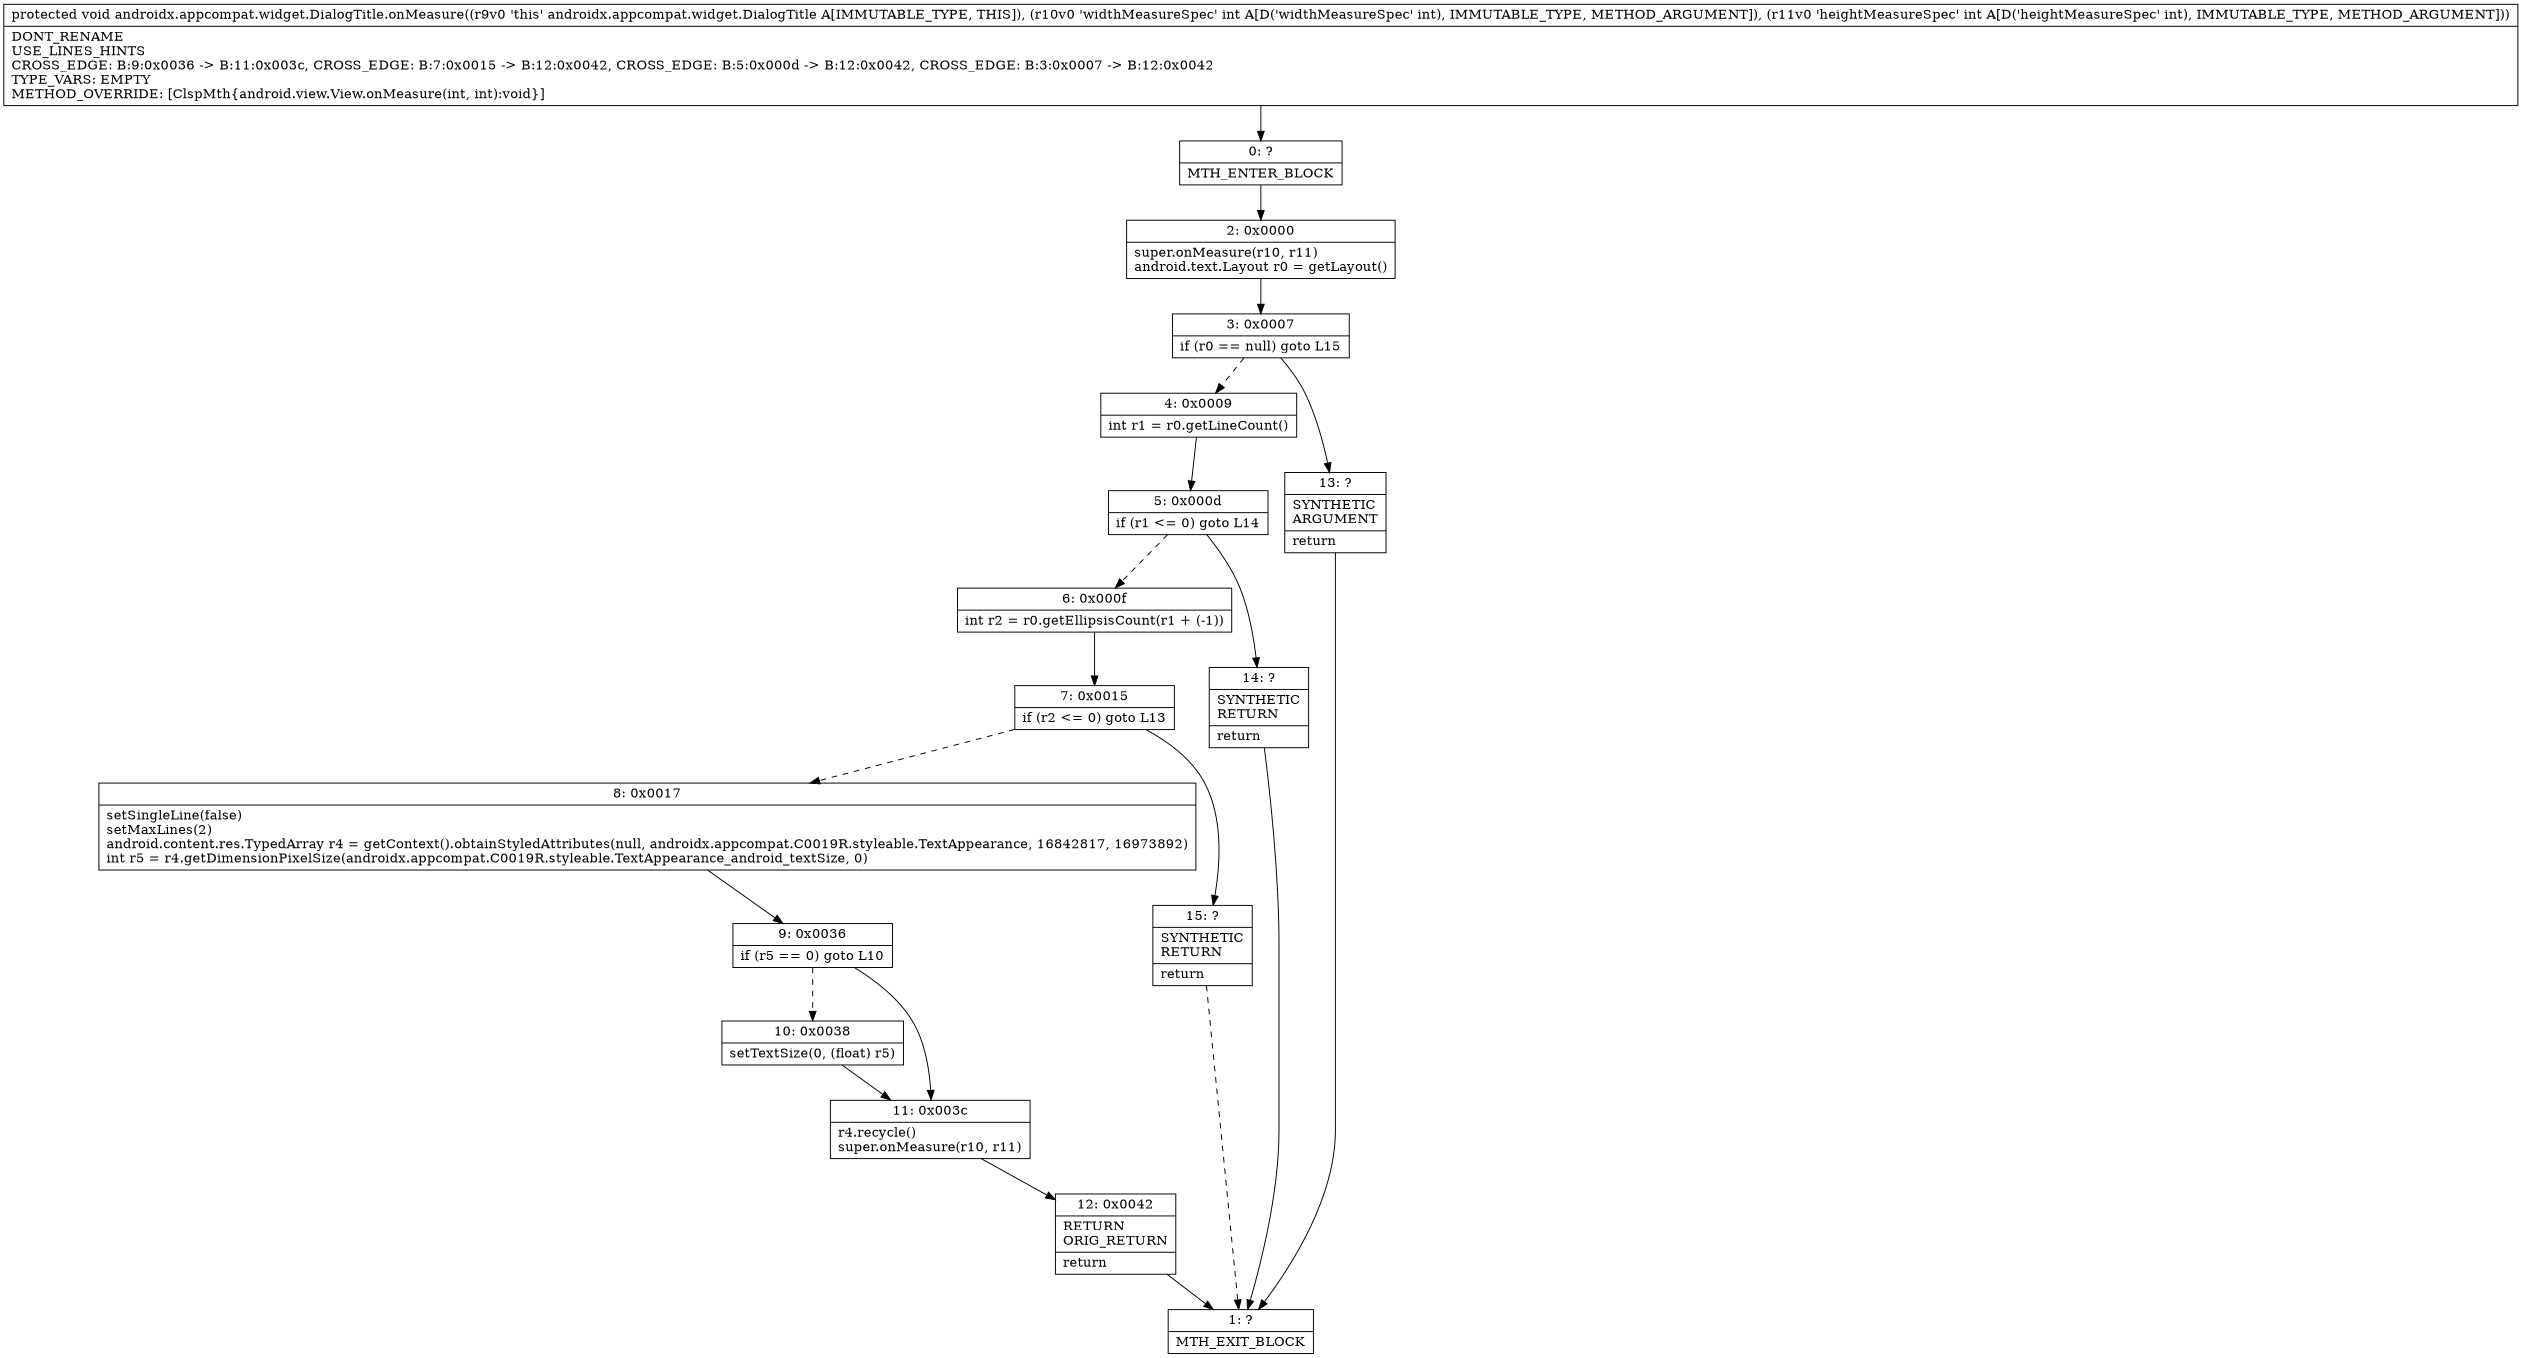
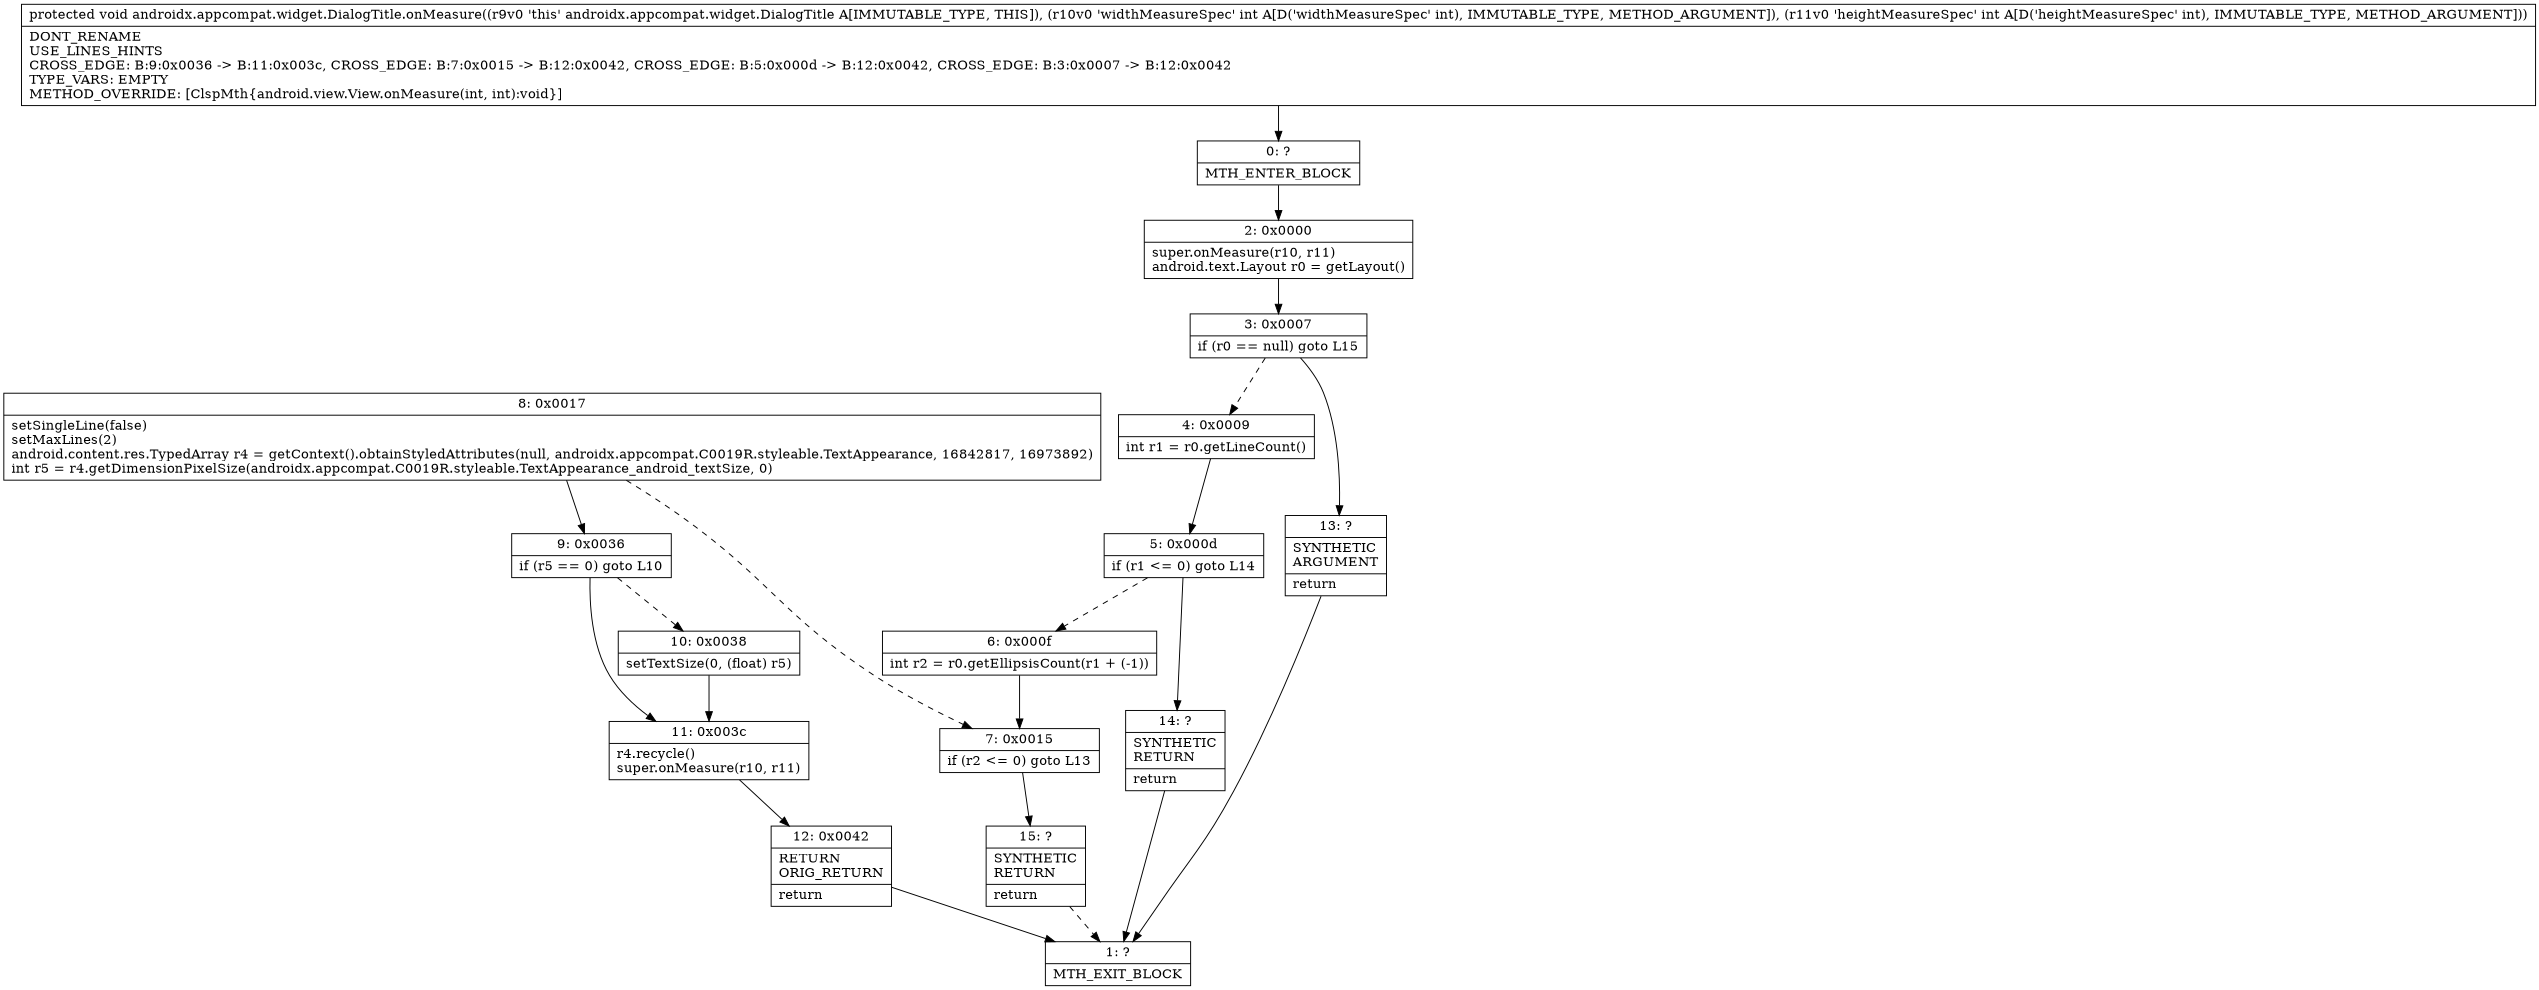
(917, 755) -> (790, 610)
